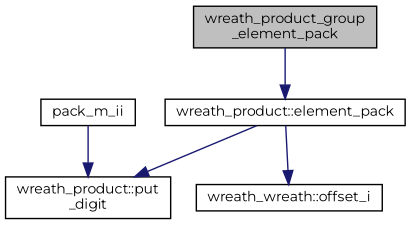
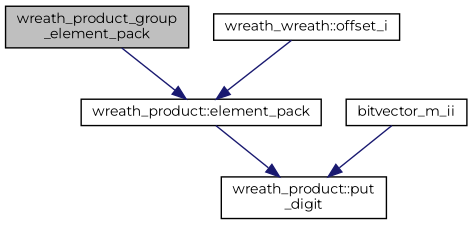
(88, 112) -> (407, 112)
(287, 148) -> (259, 65)
